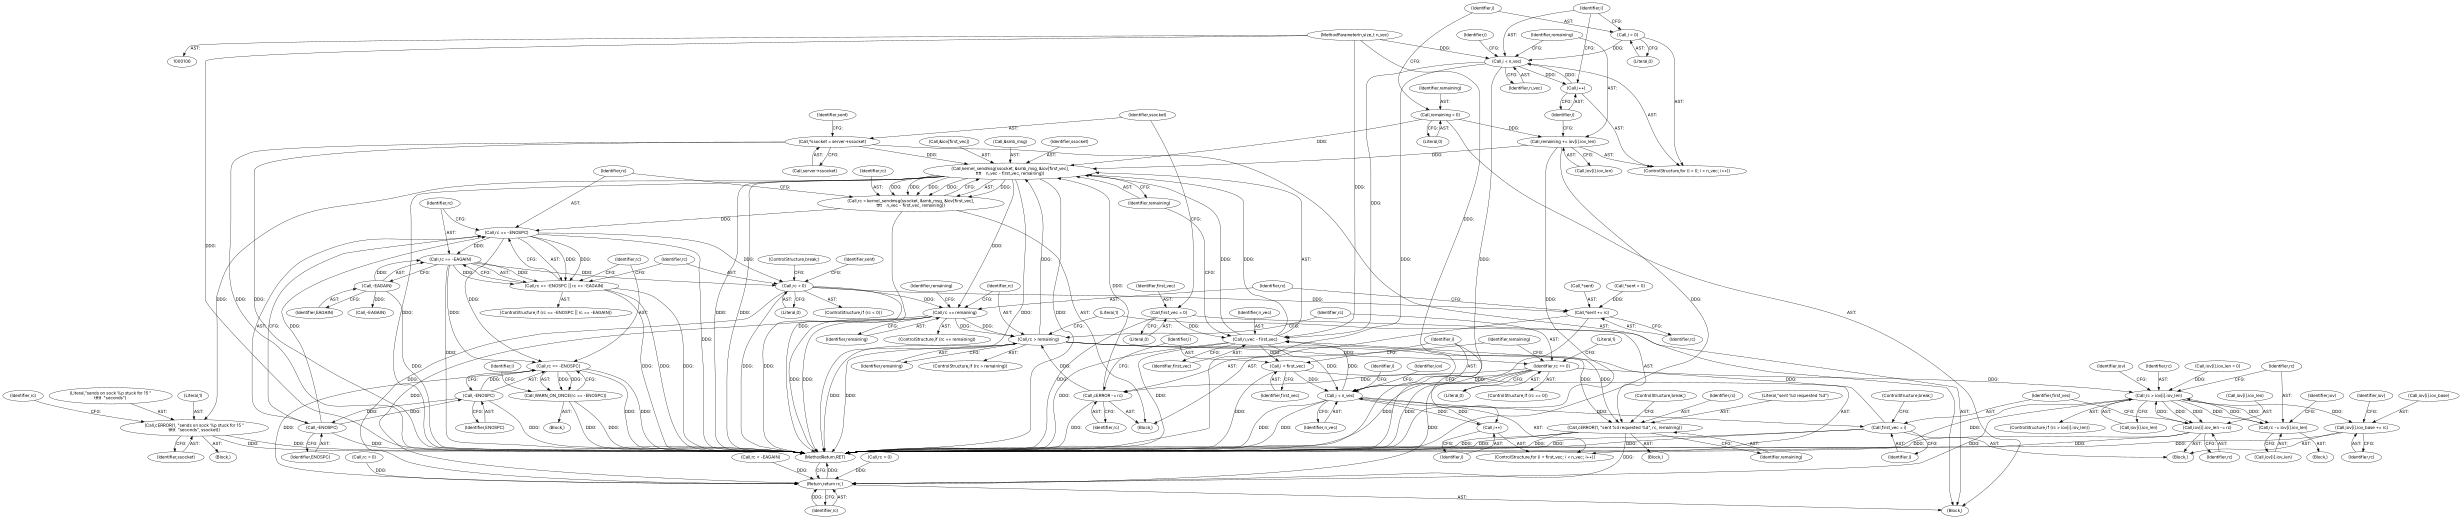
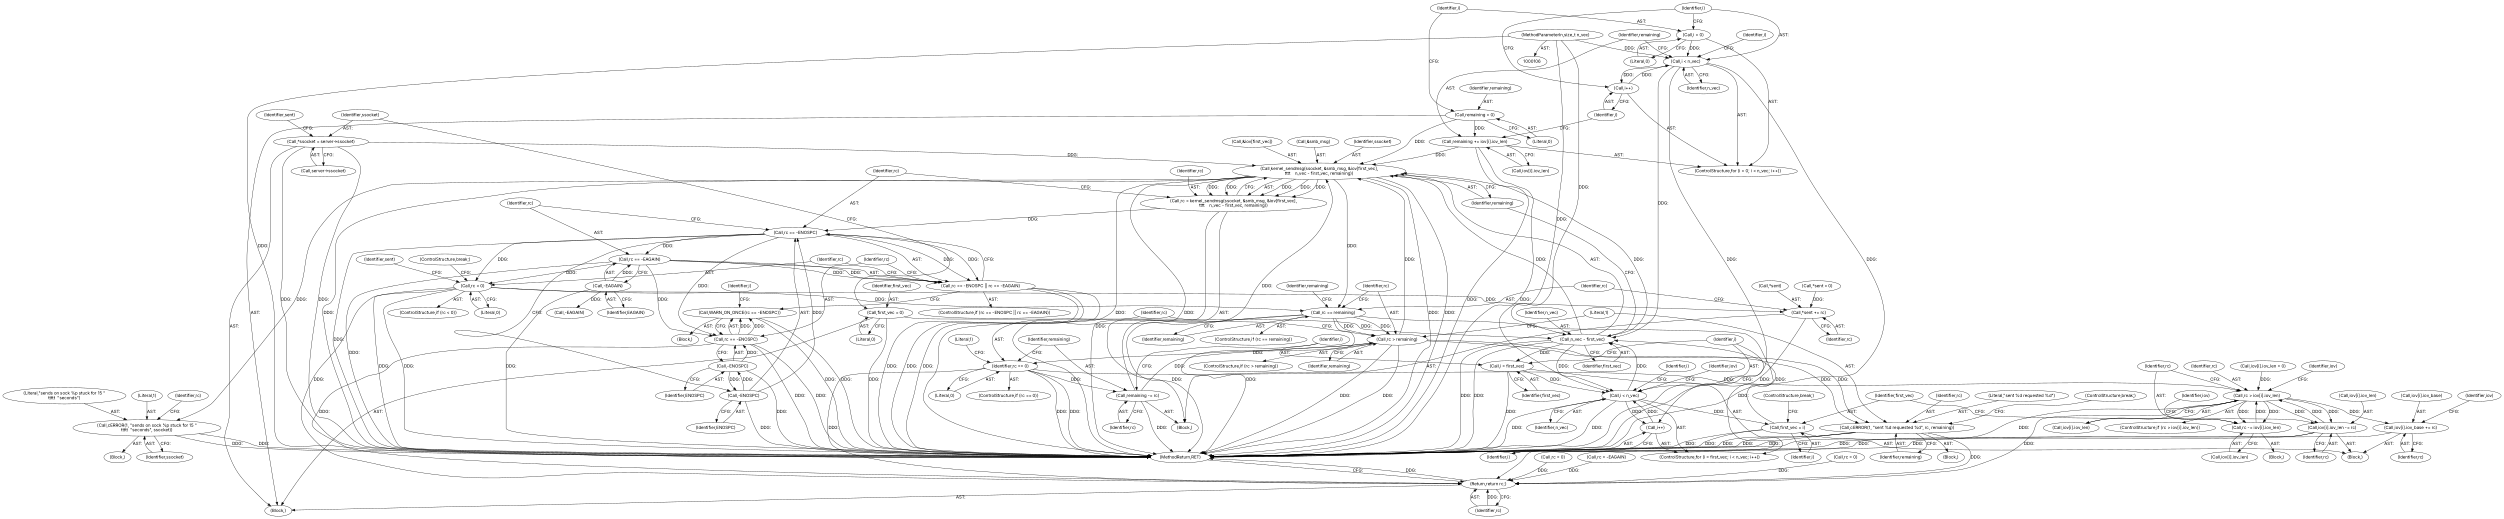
(493, 278) -> (872, 305)
(1103, 396) -> (1138, 396)
